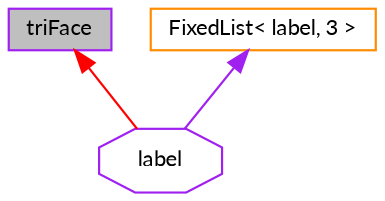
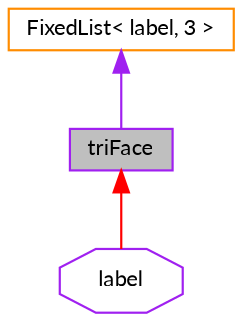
(209, 98) -> (121, 101)
